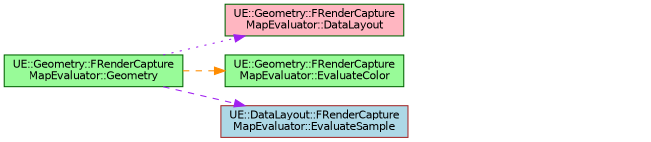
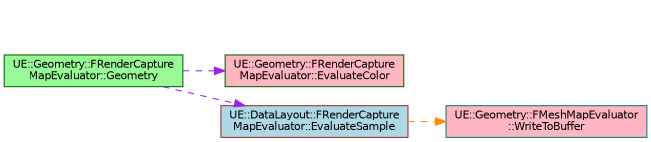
(314, 20) -> none
(199, 71) -> (199, 71)
(314, 71) -> (314, 71)
none -> (546, 122)
